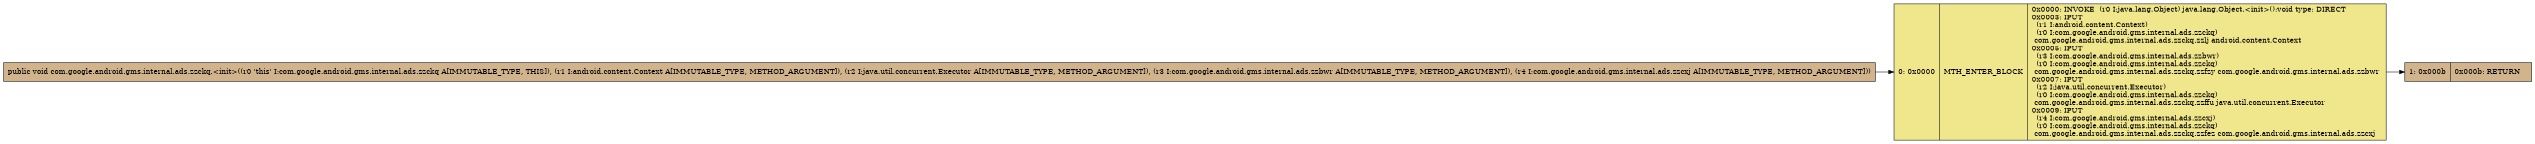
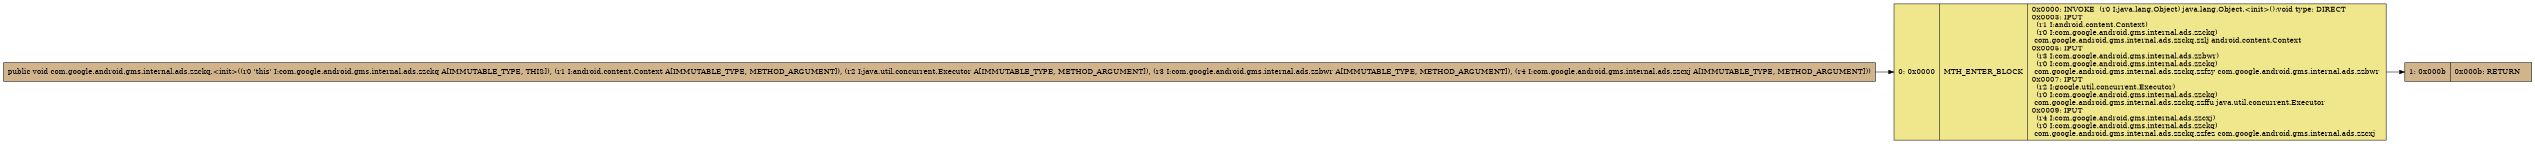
(2099, 87) -> (2104, 87)
